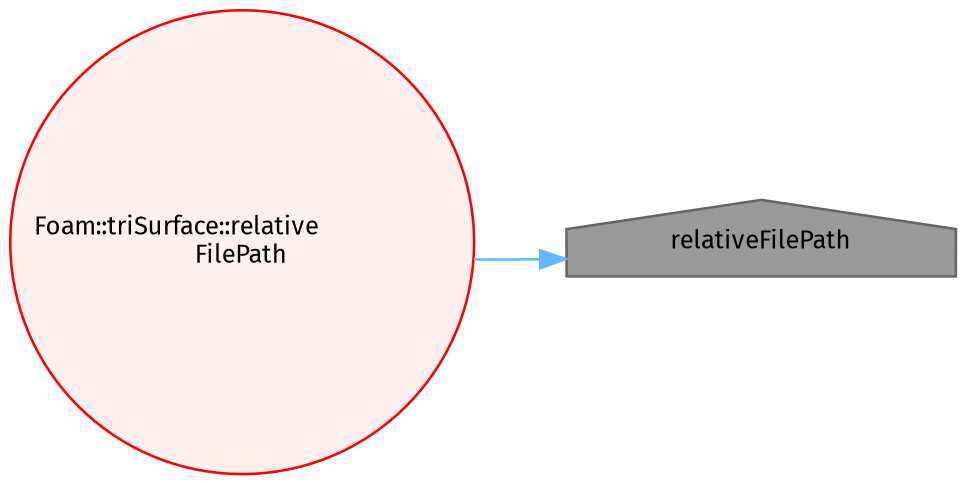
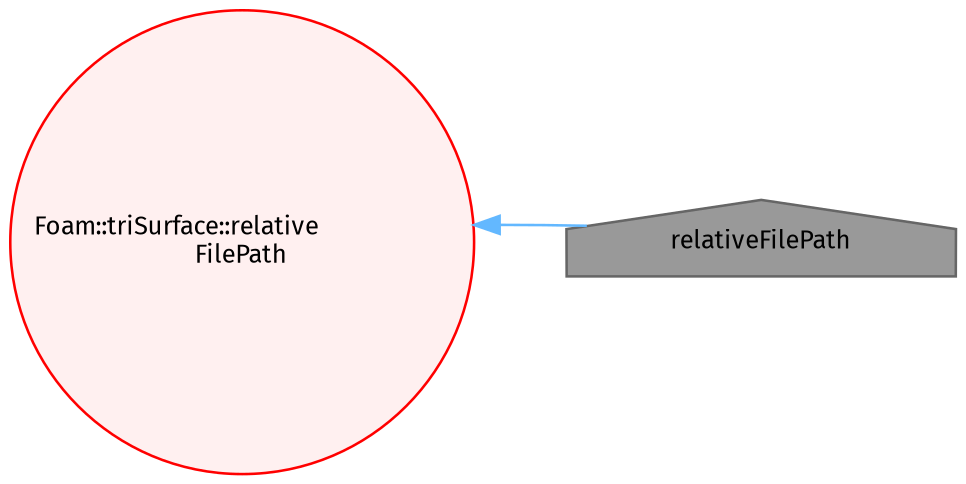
(507, 259) -> (543, 225)
